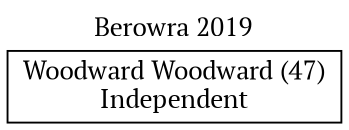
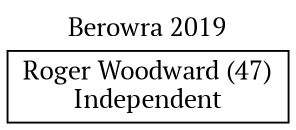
(174, 87) -> (148, 87)
